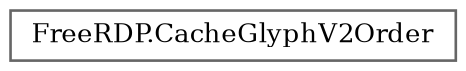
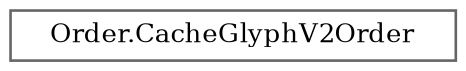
(233, 36) -> (233, 36)
